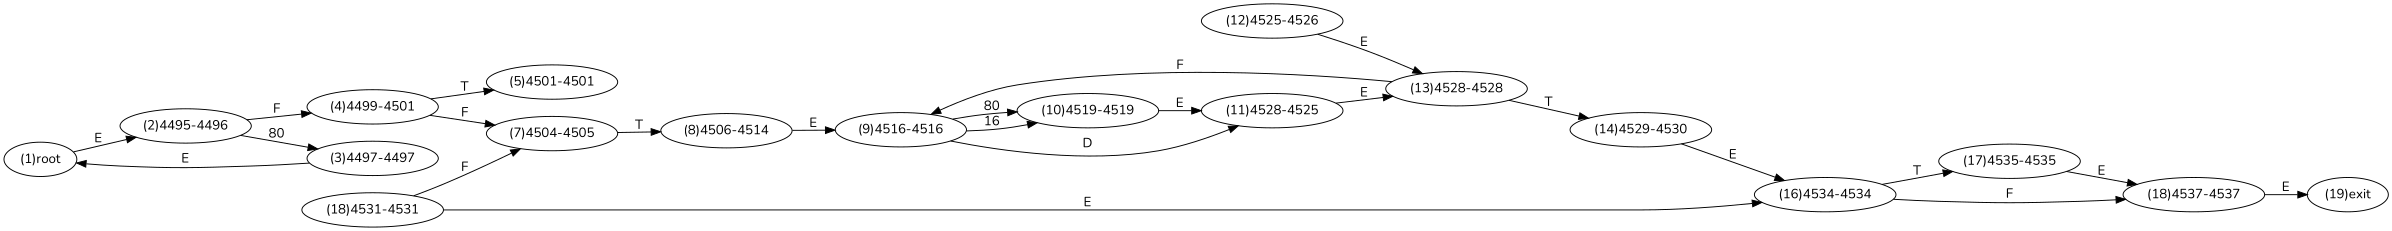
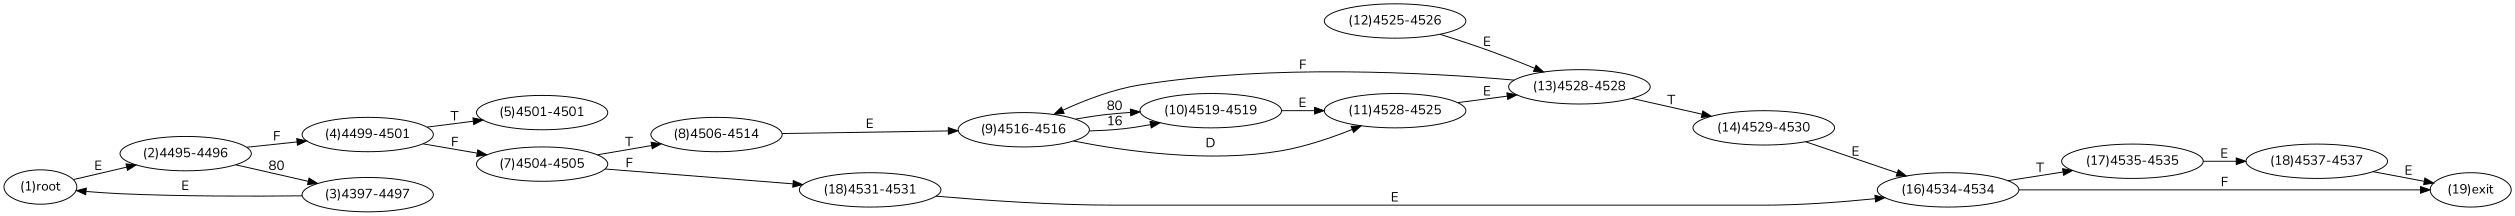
(373, 158) -> (368, 195)
(463, 176) -> (699, 176)
(2005, 203) -> (2220, 190)
